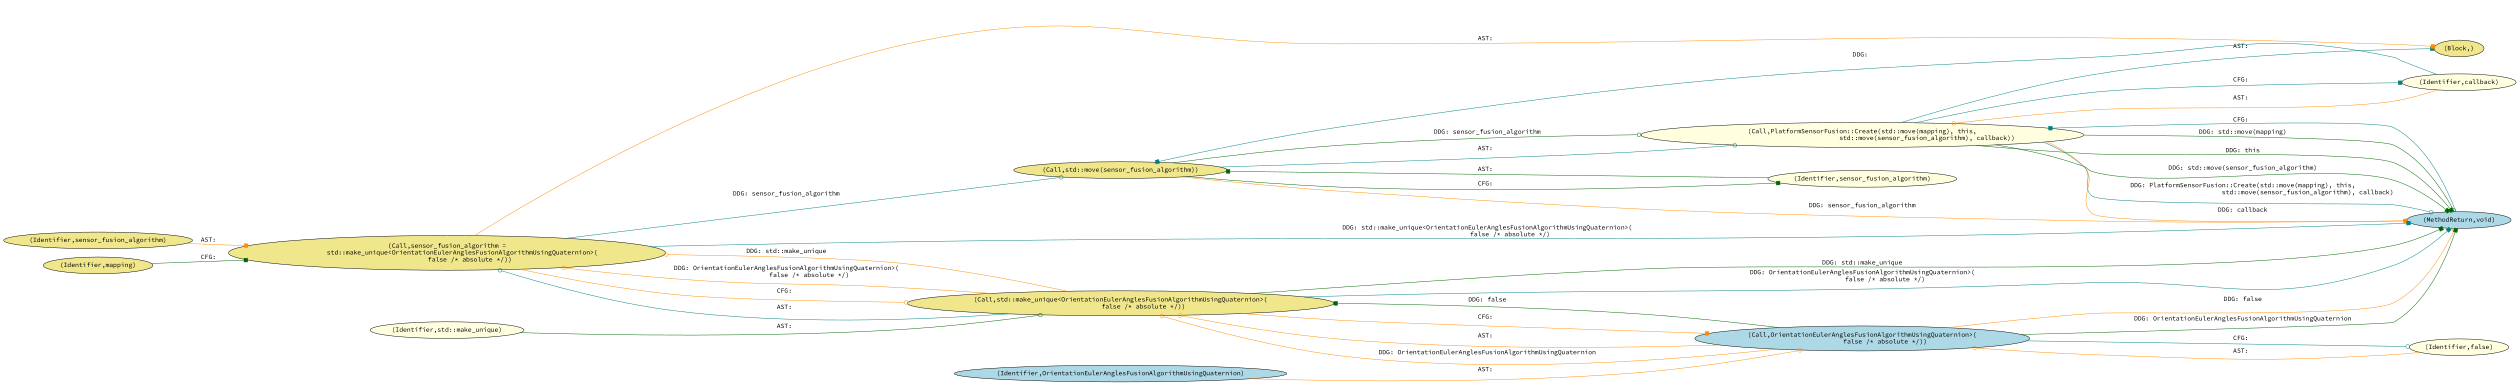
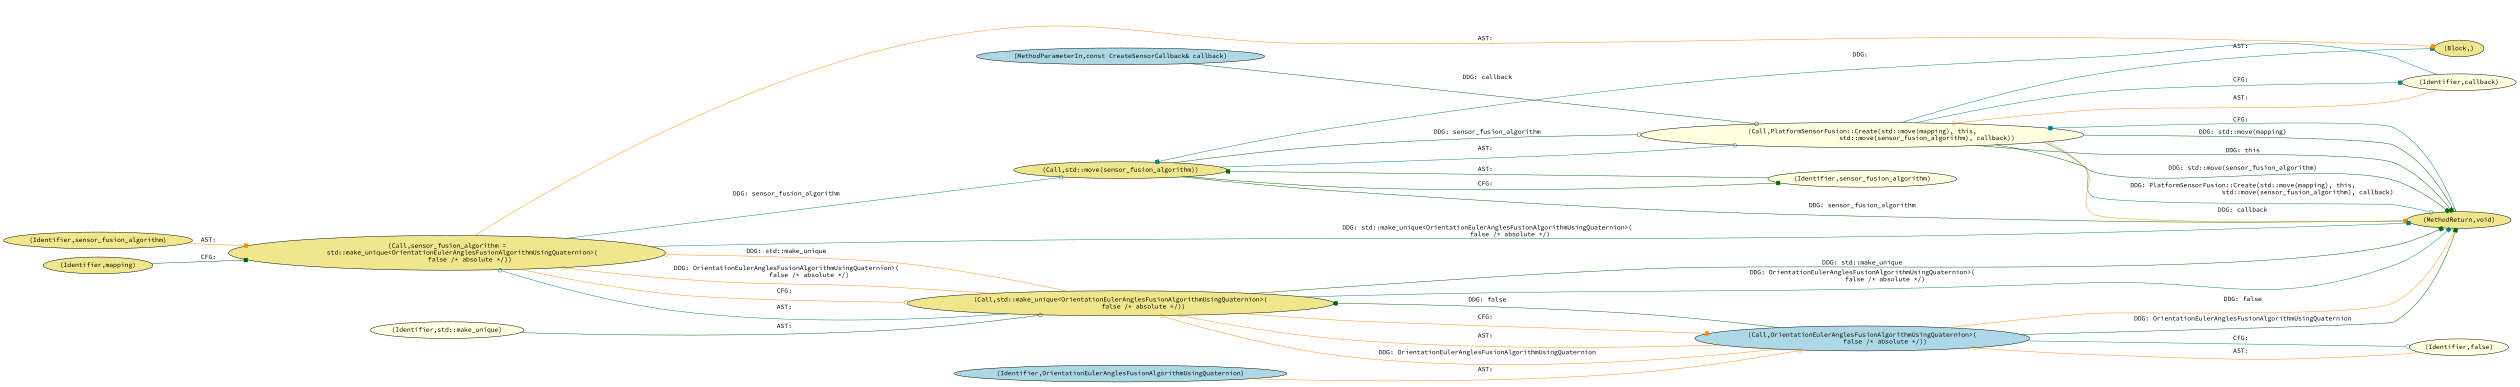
none -> (1121, 56)
(1792, 215) -> (1792, 215)
(2459, 220) -> (2459, 220)
